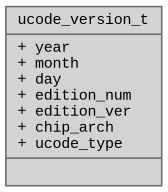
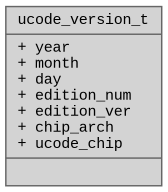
(71, 144) -> (71, 144)
